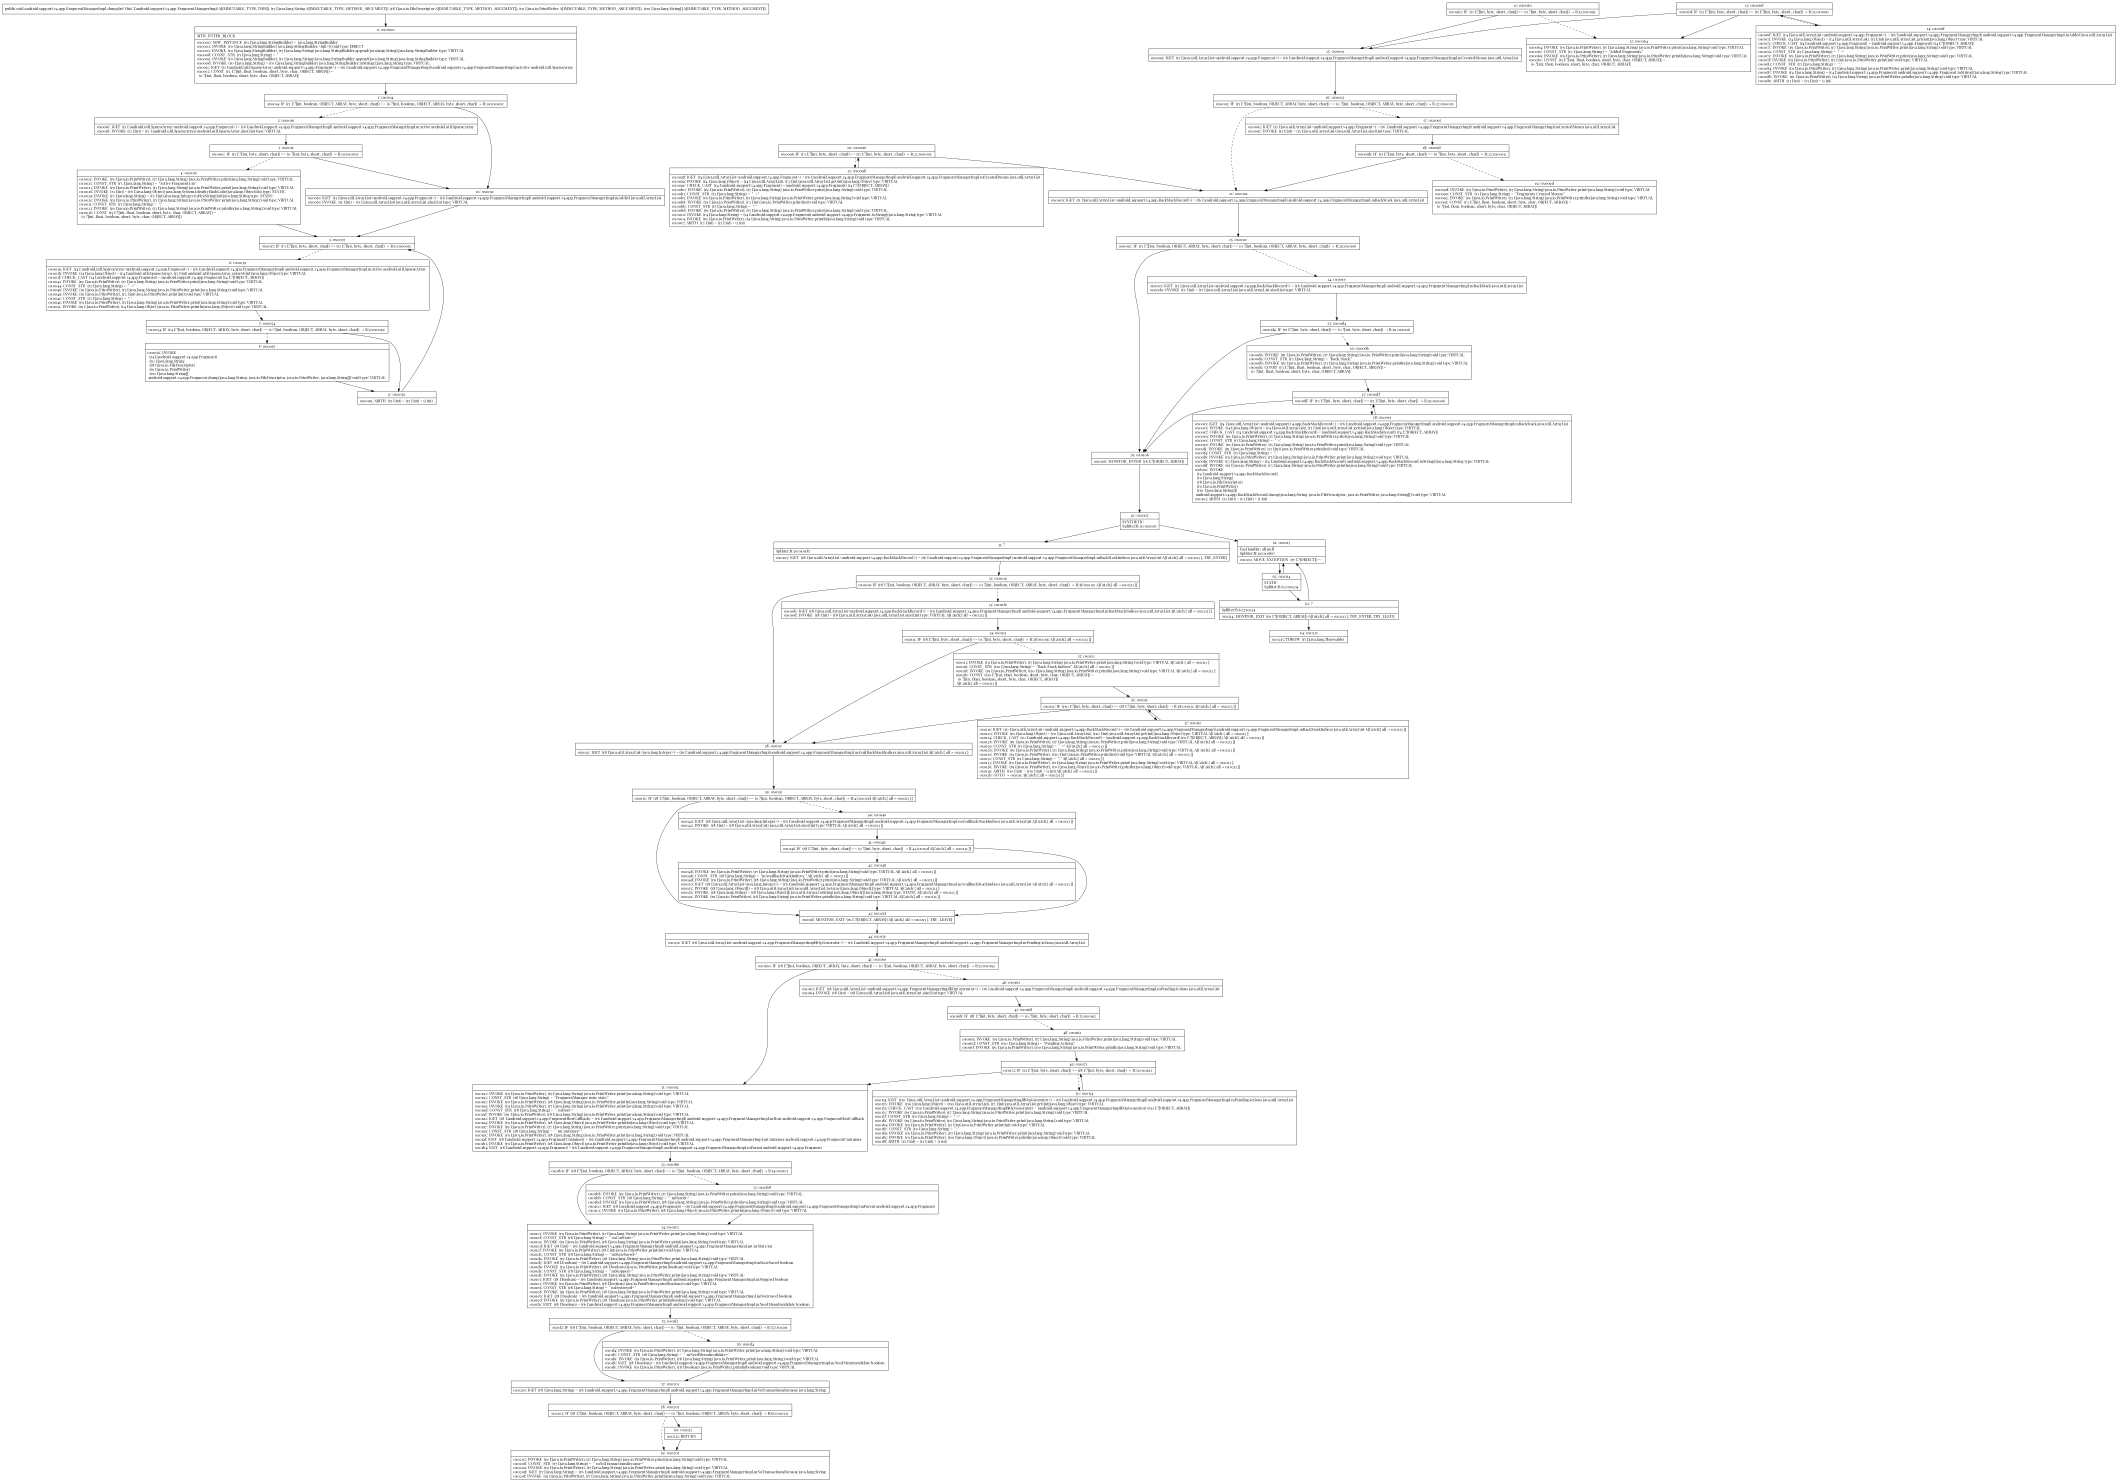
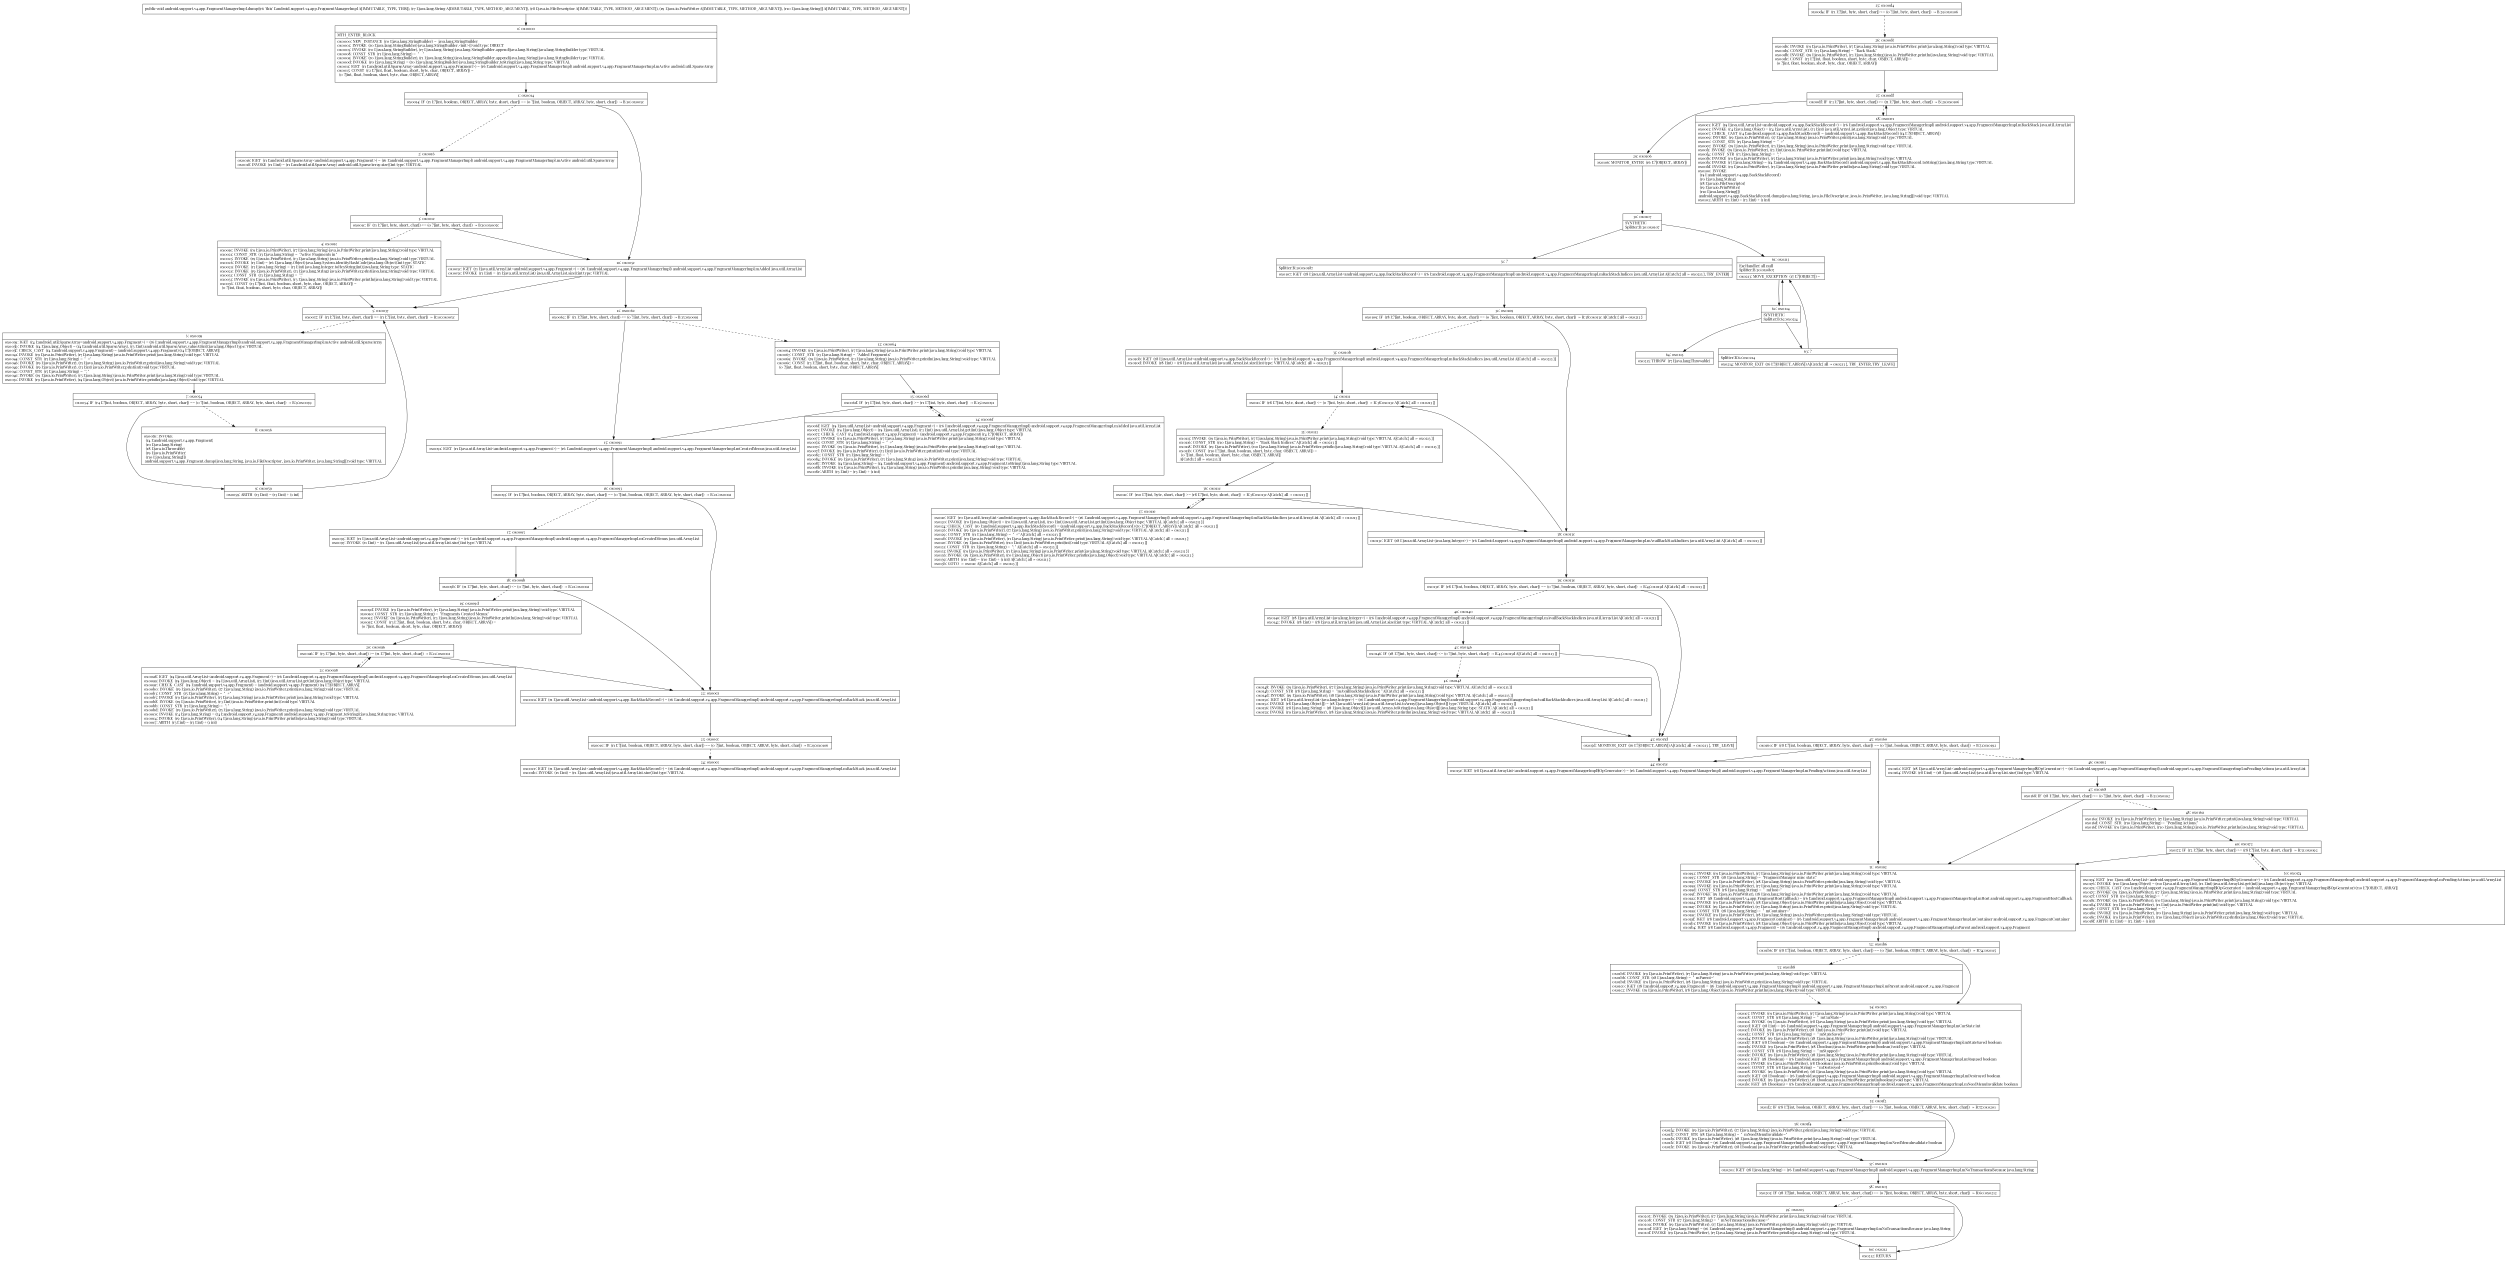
(1711, 26) -> (907, 383)
(1233, 138) -> (710, 582)
none -> (626, 291)
(1337, 306) -> none
(1140, 339) -> none
(171, 365) -> (164, 449)
(1203, 375) -> none
(1210, 470) -> (1713, 171)
(1271, 583) -> (1774, 315)
(1238, 610) -> (1738, 358)
(1309, 624) -> (1722, 330)
none -> (409, 639)
(880, 688) -> (1495, 452)
(1150, 714) -> (1196, 502)
none -> (2018, 831)
(877, 950) -> (1770, 755)
(736, 1218) -> (1812, 998)
(683, 1437) -> (1878, 1256)
(679, 1444) -> (1846, 1241)
